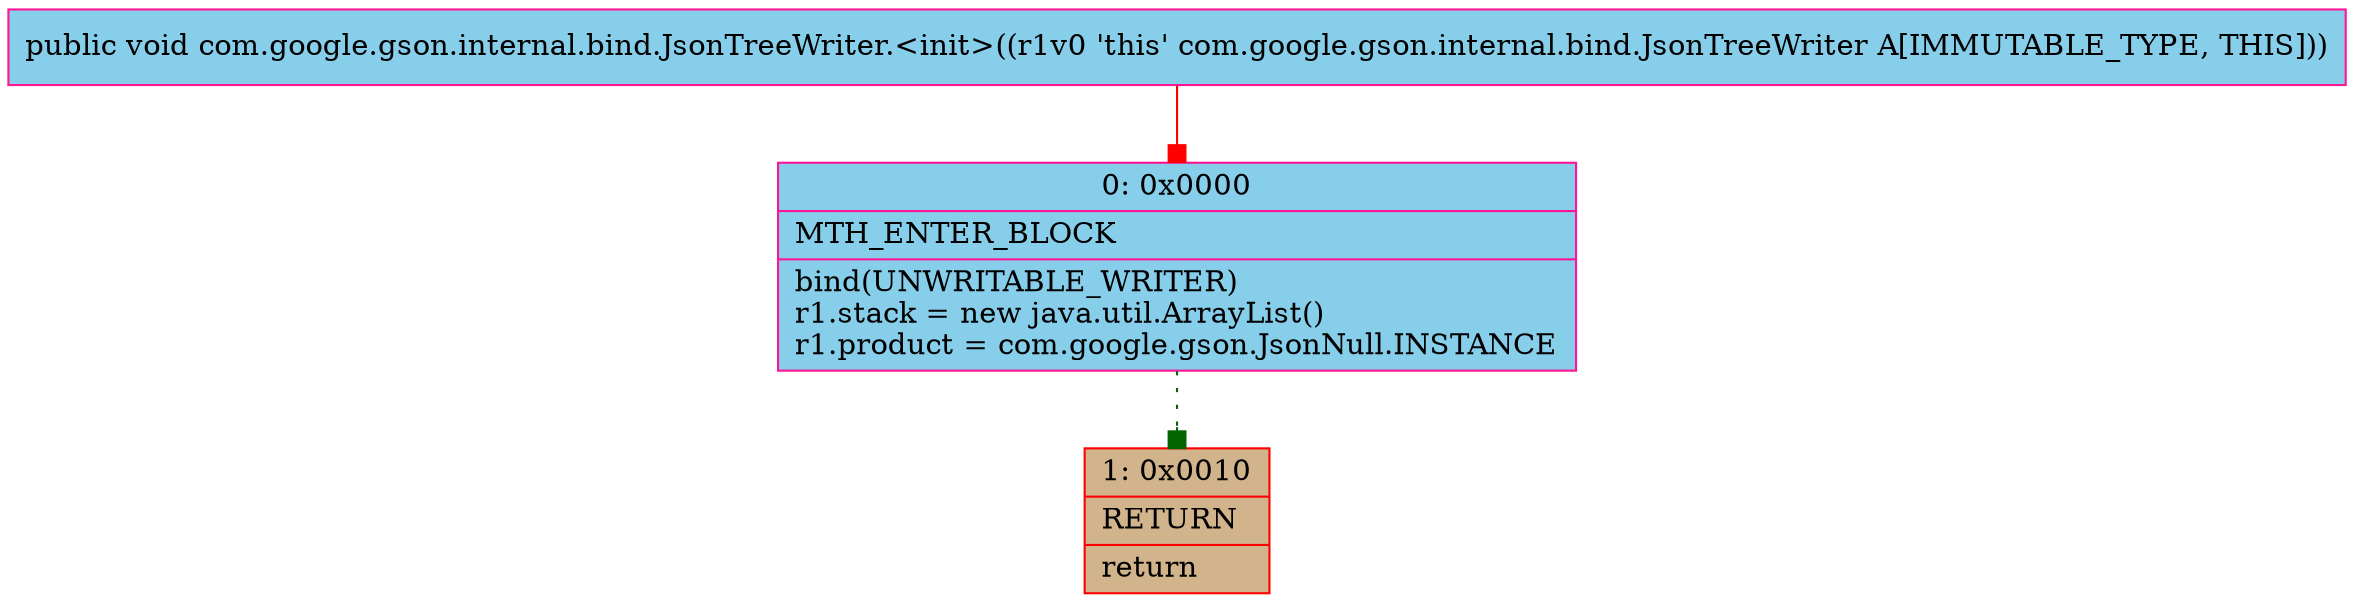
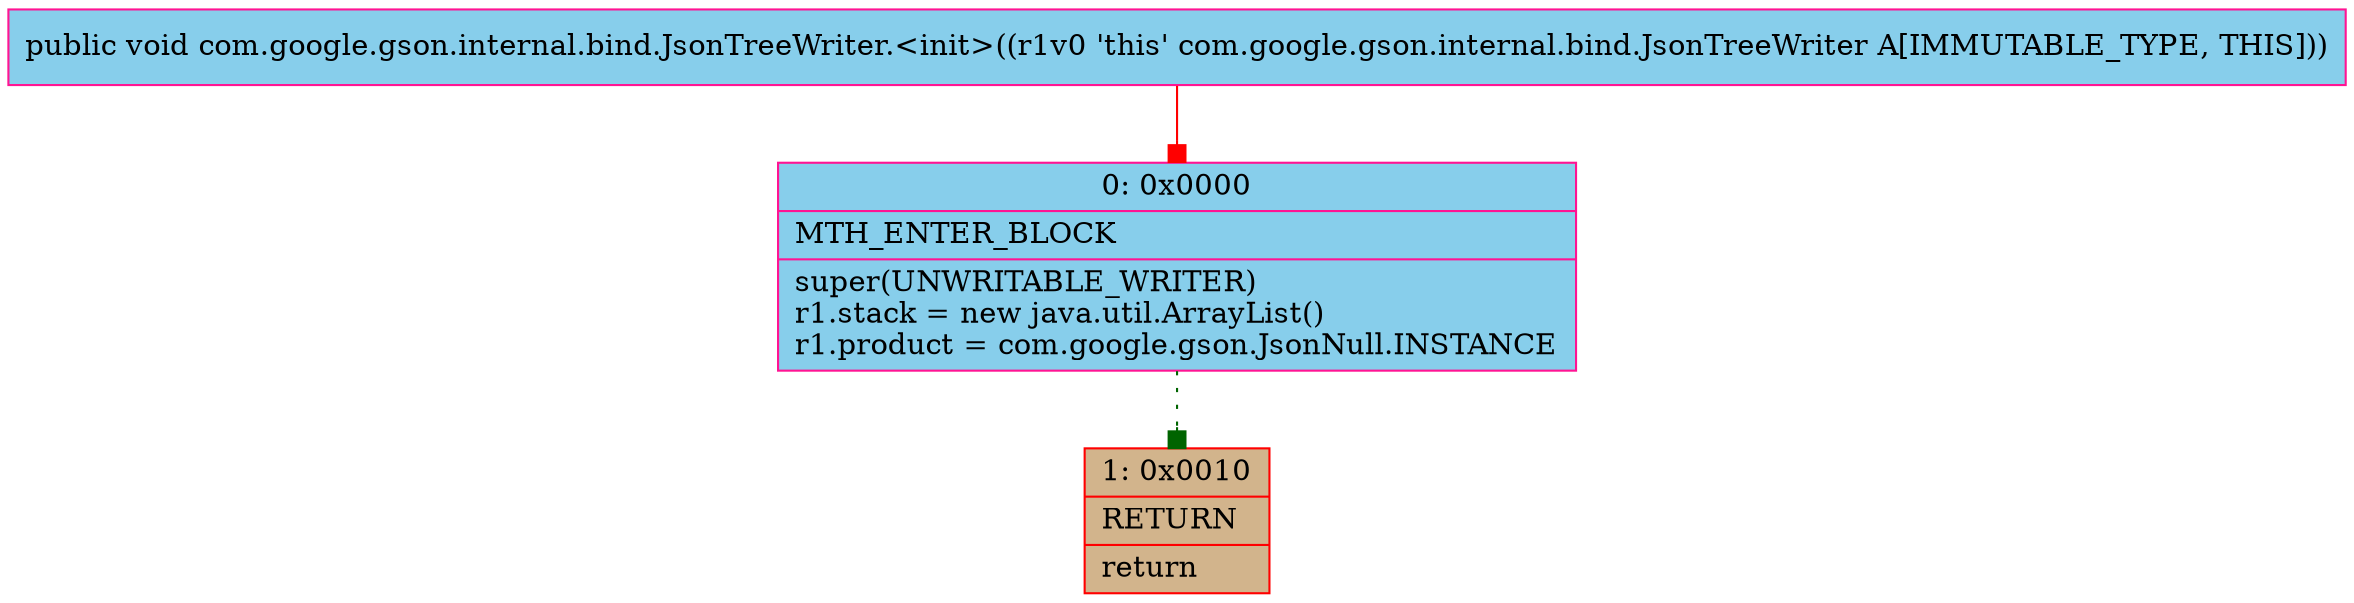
(1016, 282) -> (1026, 282)
